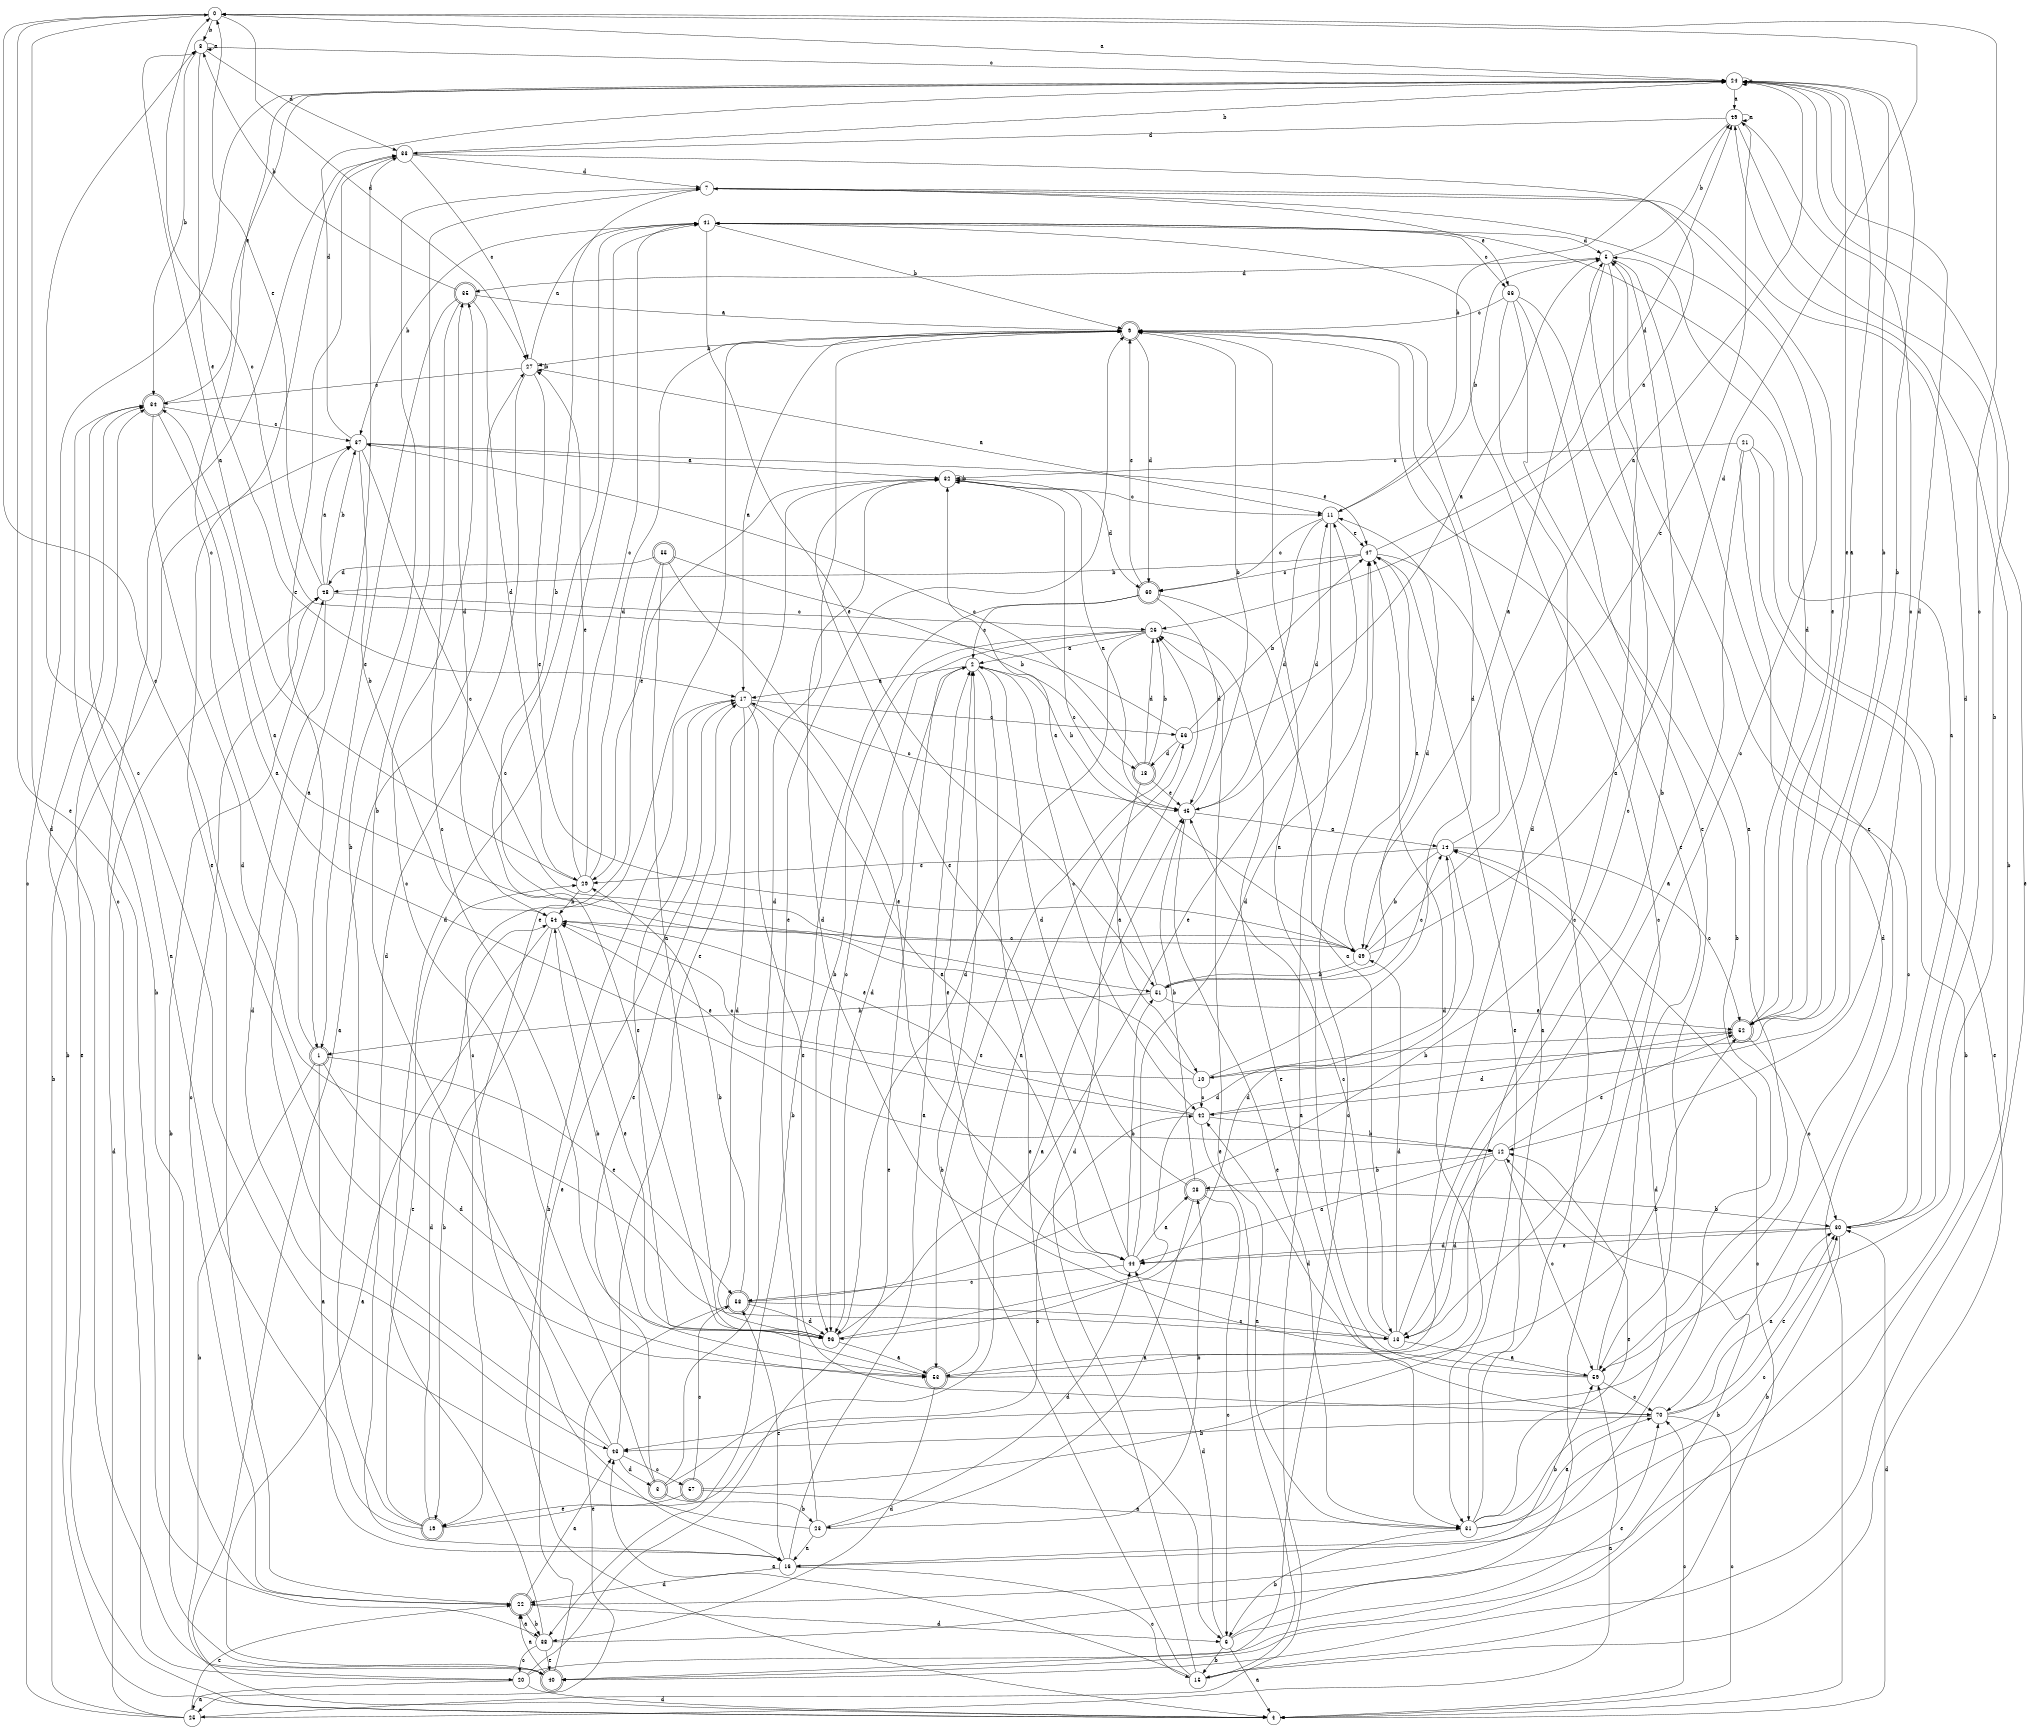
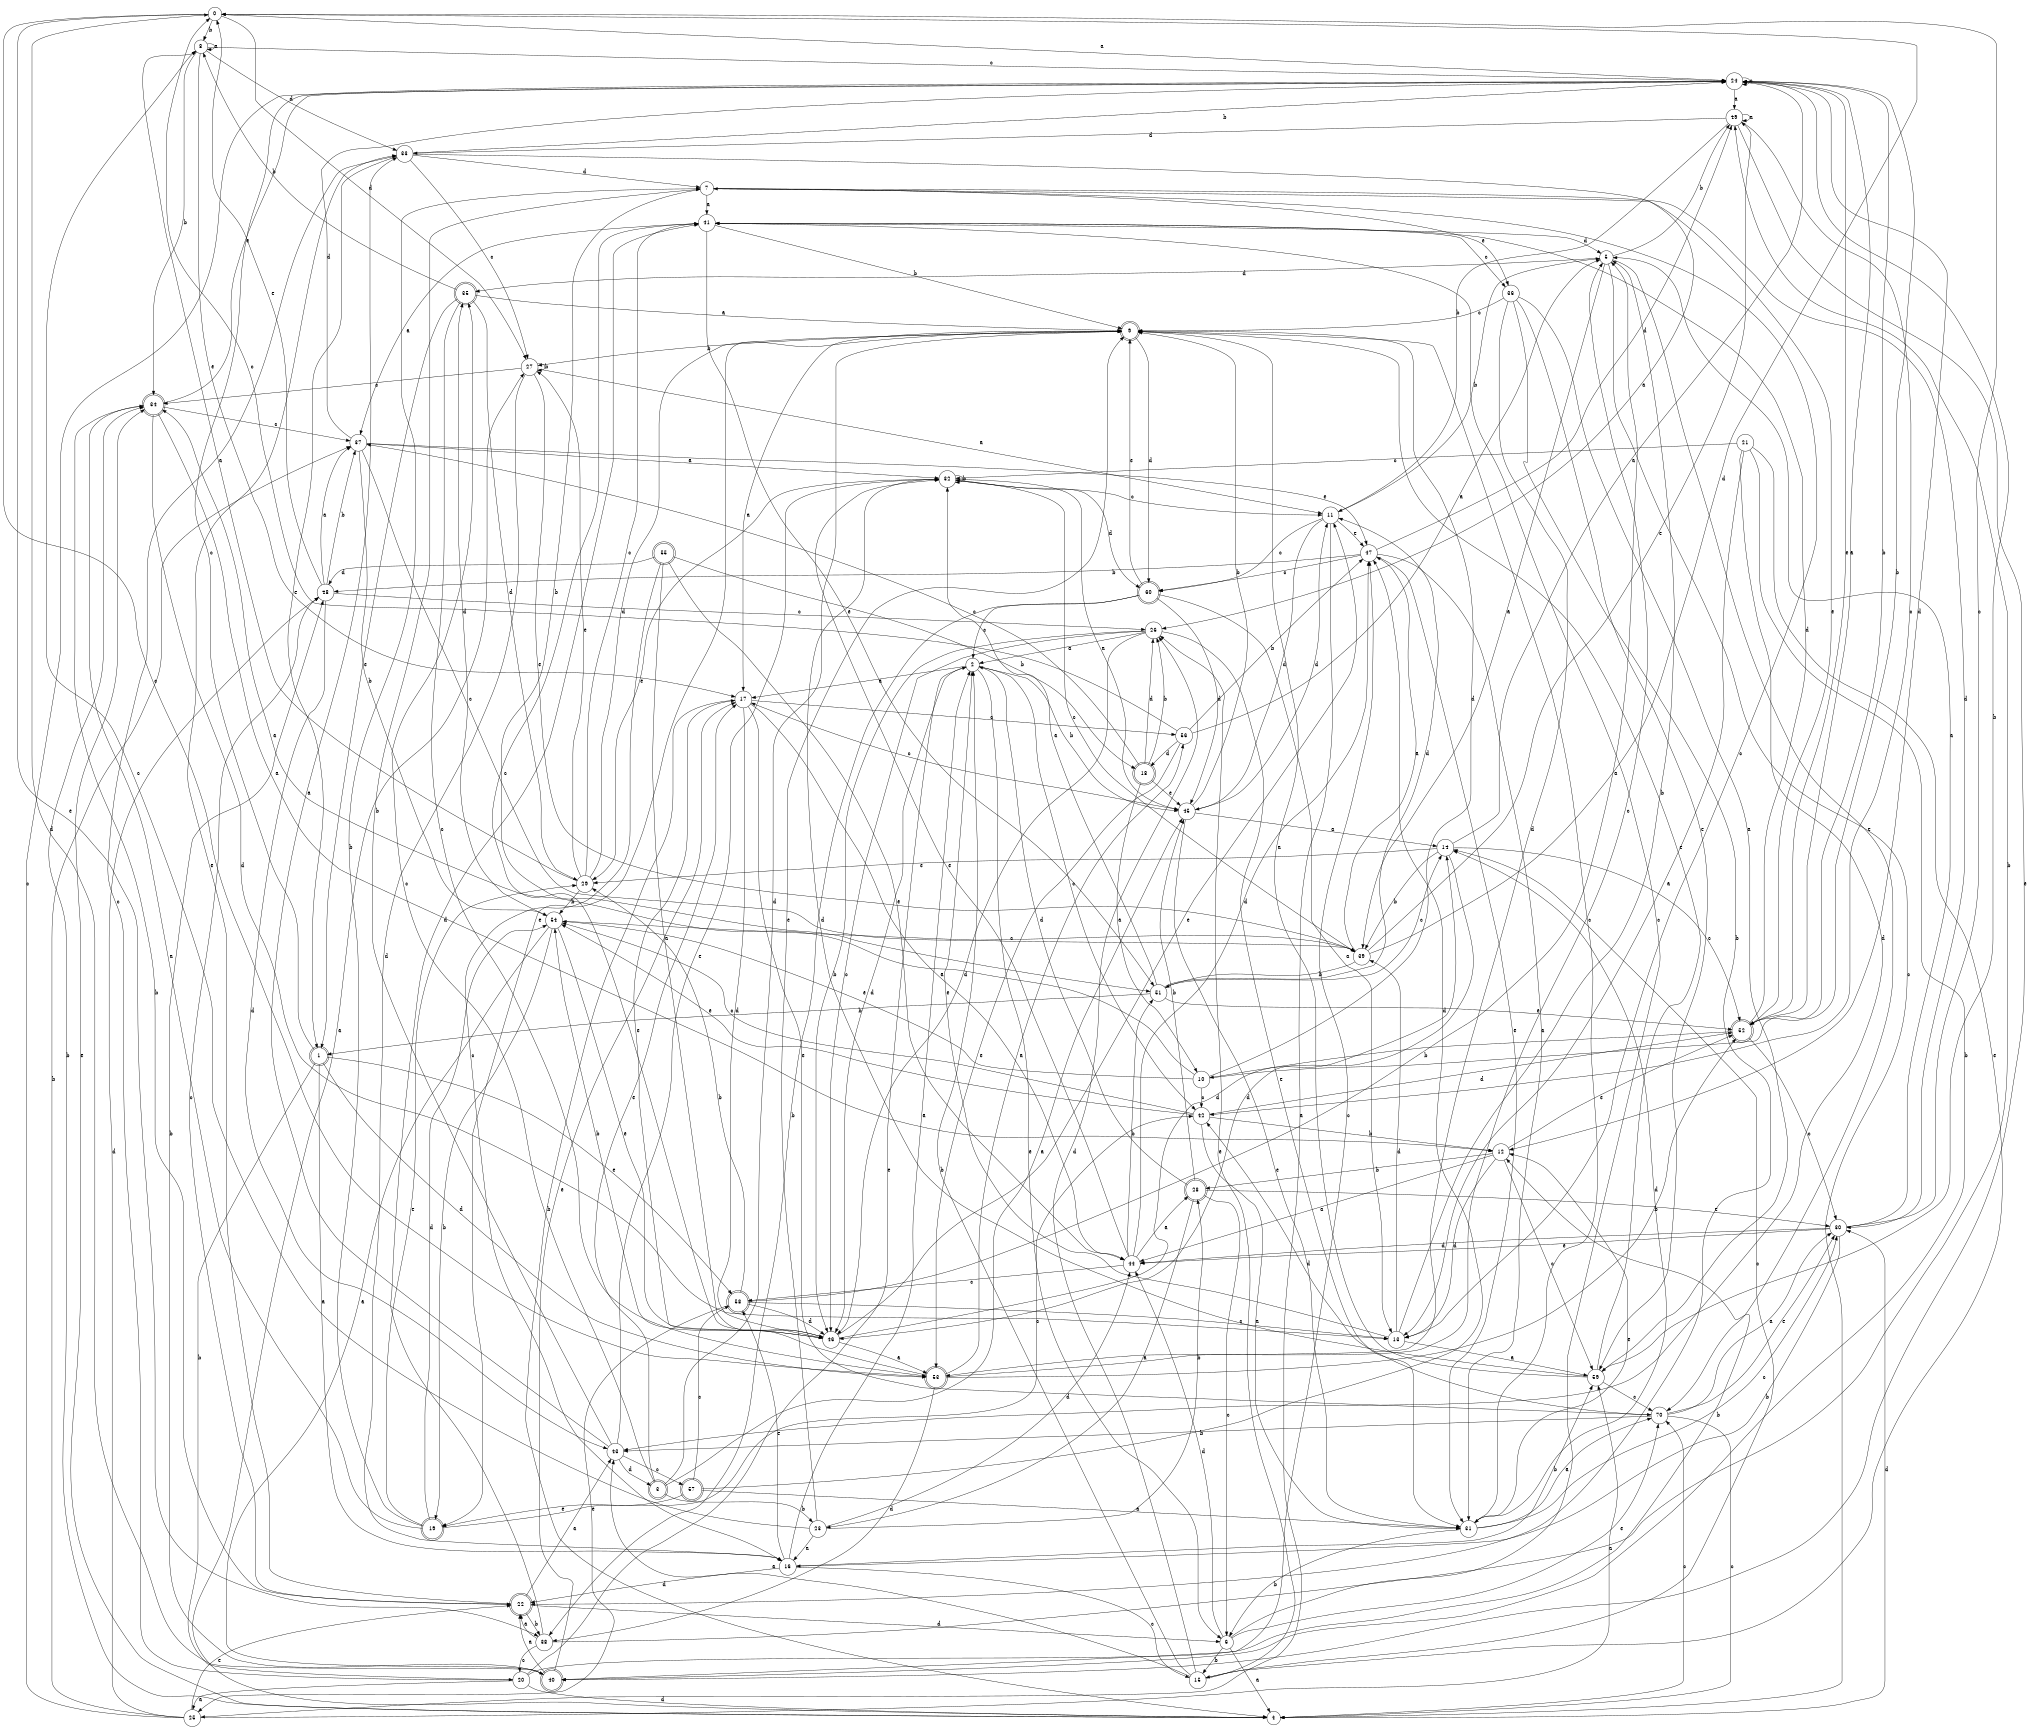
(580, 250) -> (707, 203)
(408, 331) -> (408, 331)
(1550, 803) -> (1572, 797)
(1339, 1077) -> none
(1717, 1210) -> (1717, 1210)
(831, 1340) -> (831, 1340)
(548, 1660) -> none
